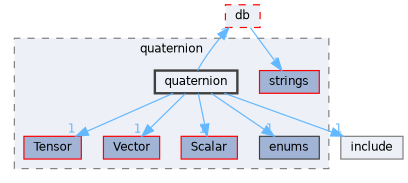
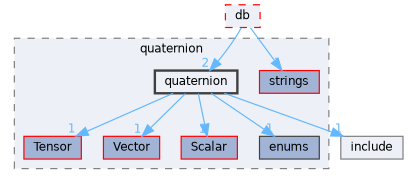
(208, 53) -> (230, 46)
